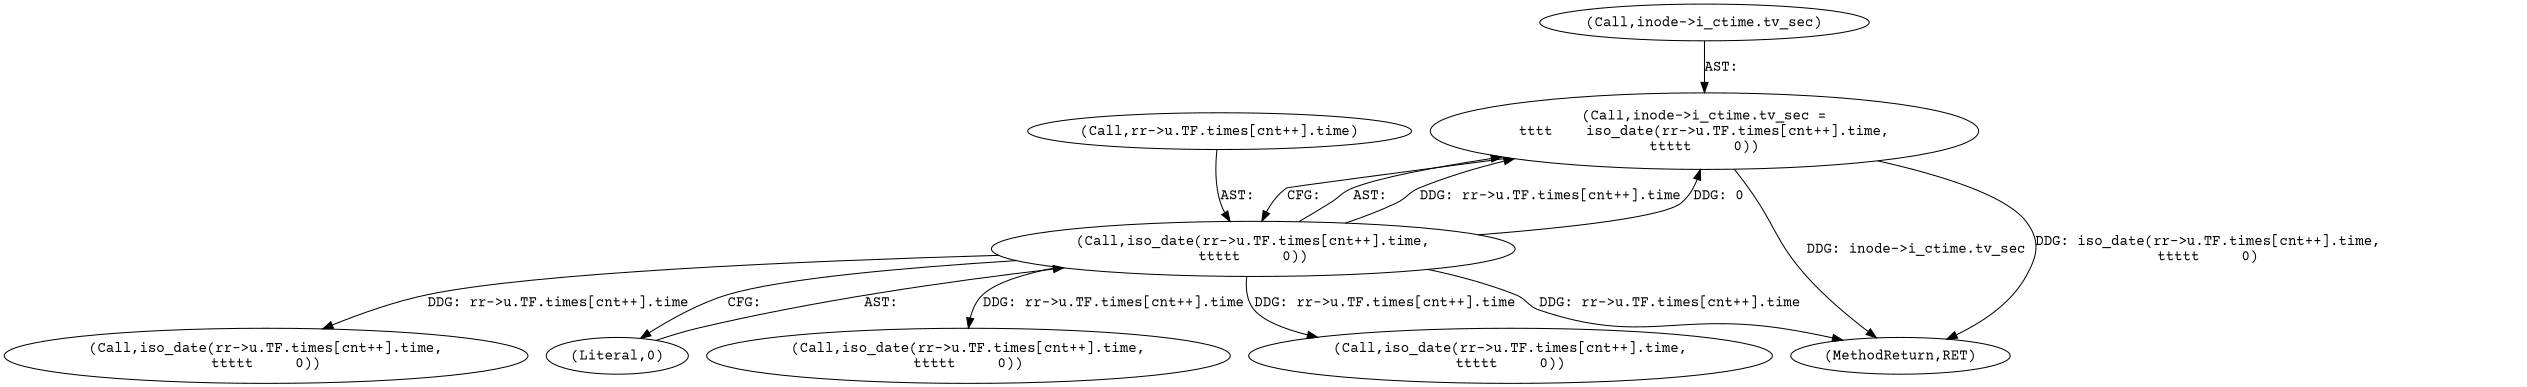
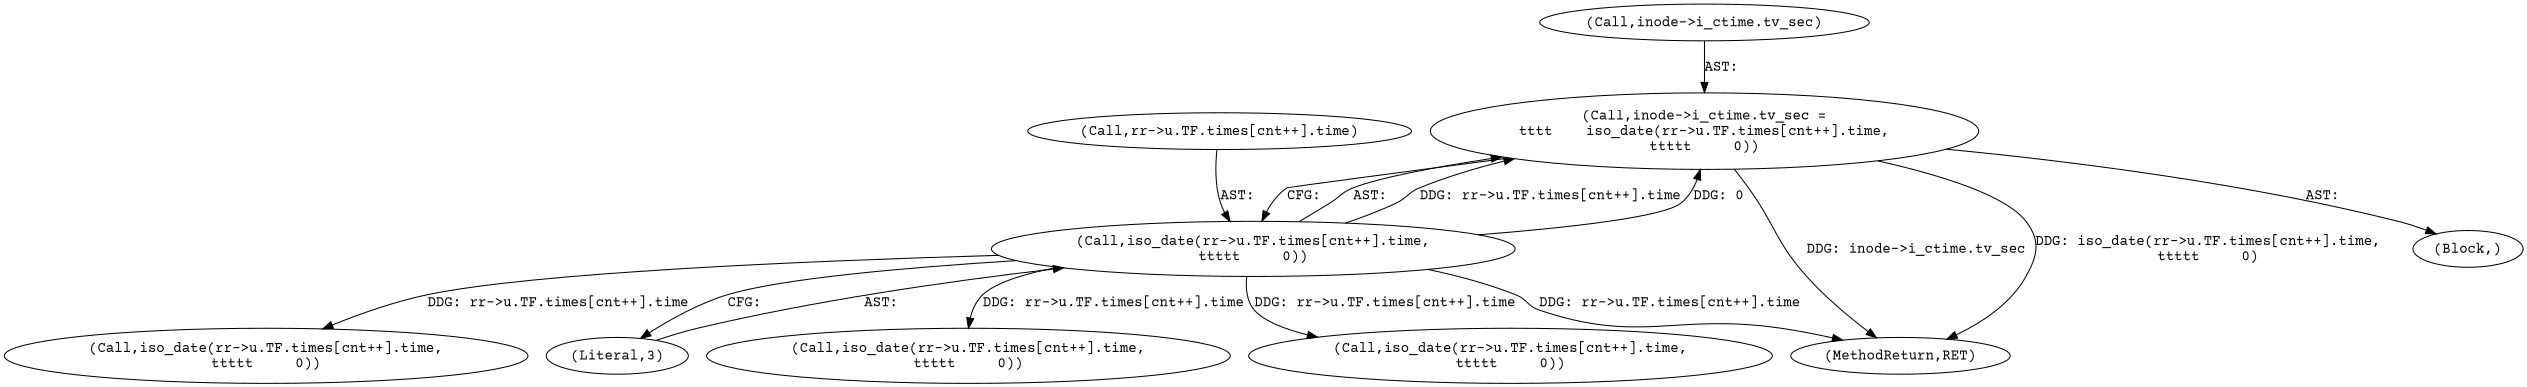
none -> (2468, 249)
(617, 356) -> (617, 356)
